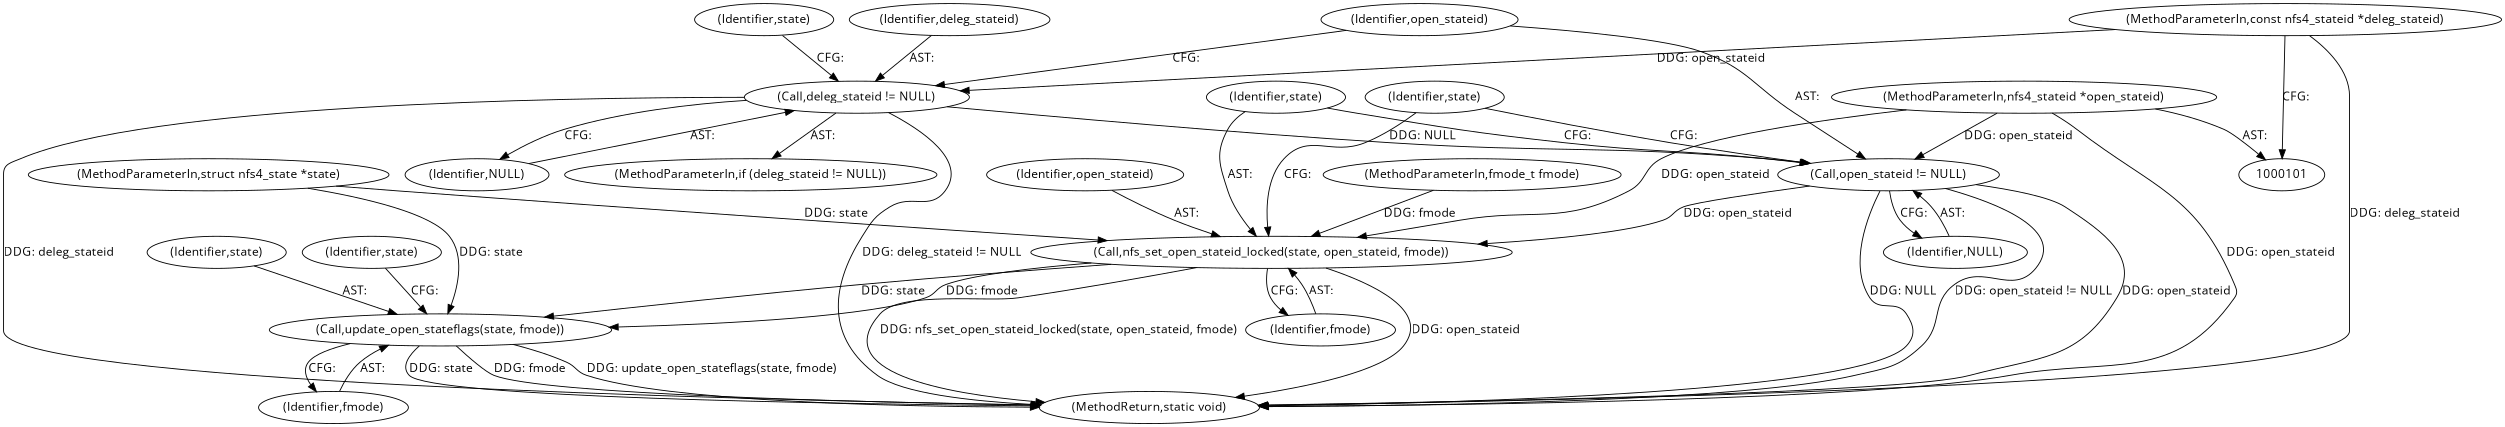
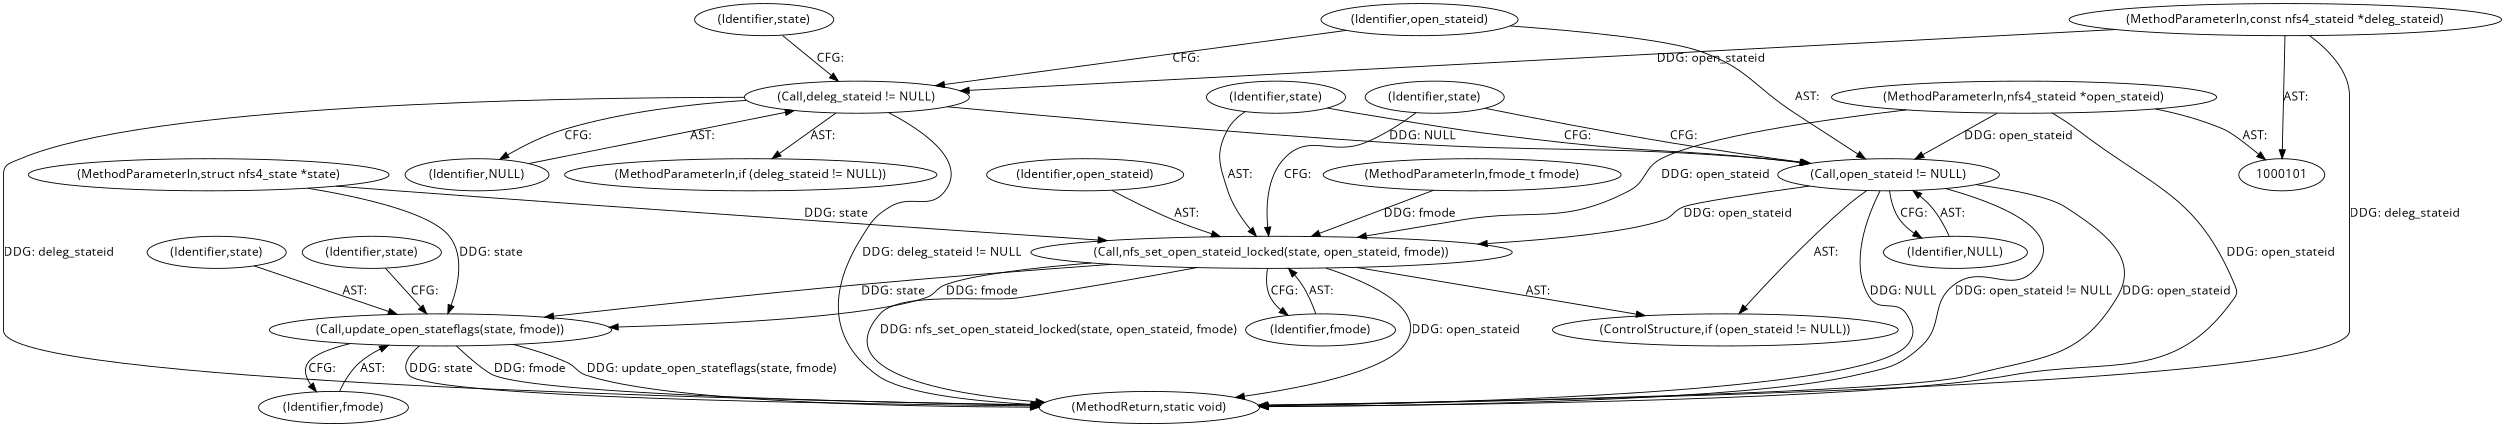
(950, 20) -> none
(2298, 97) -> (2298, 97)
none -> (1725, 330)
